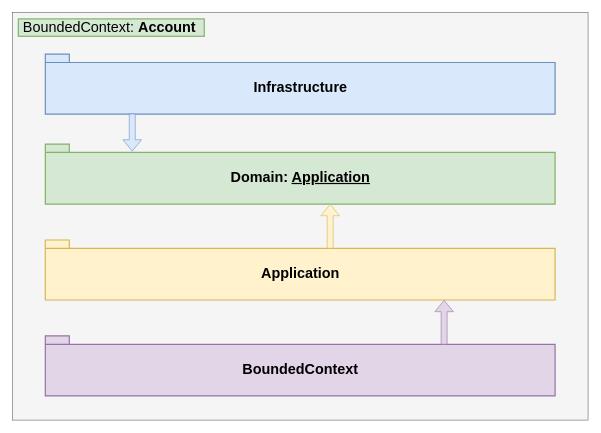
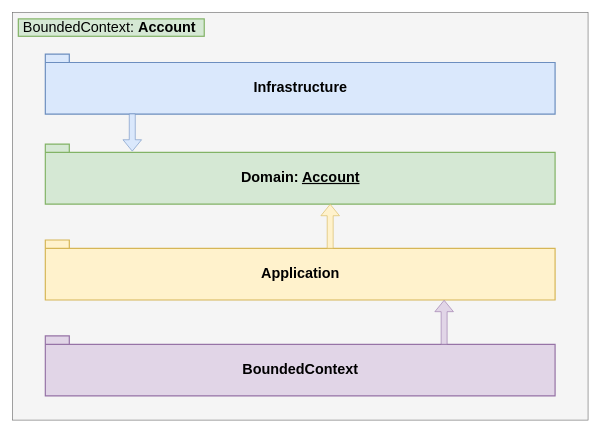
(301, 177) -> (301, 177)
